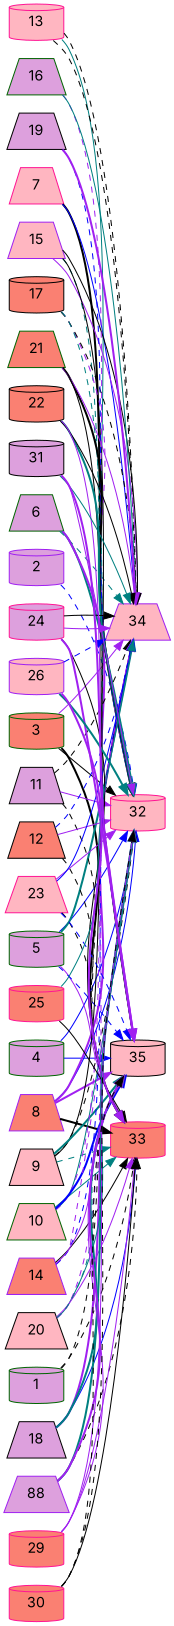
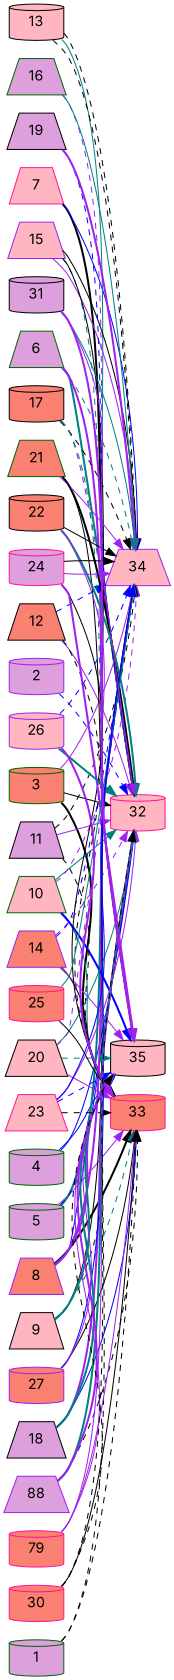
(37, 22) -> (37, 22)
none -> (37, 1385)
(37, 1549) -> (37, 1549)
